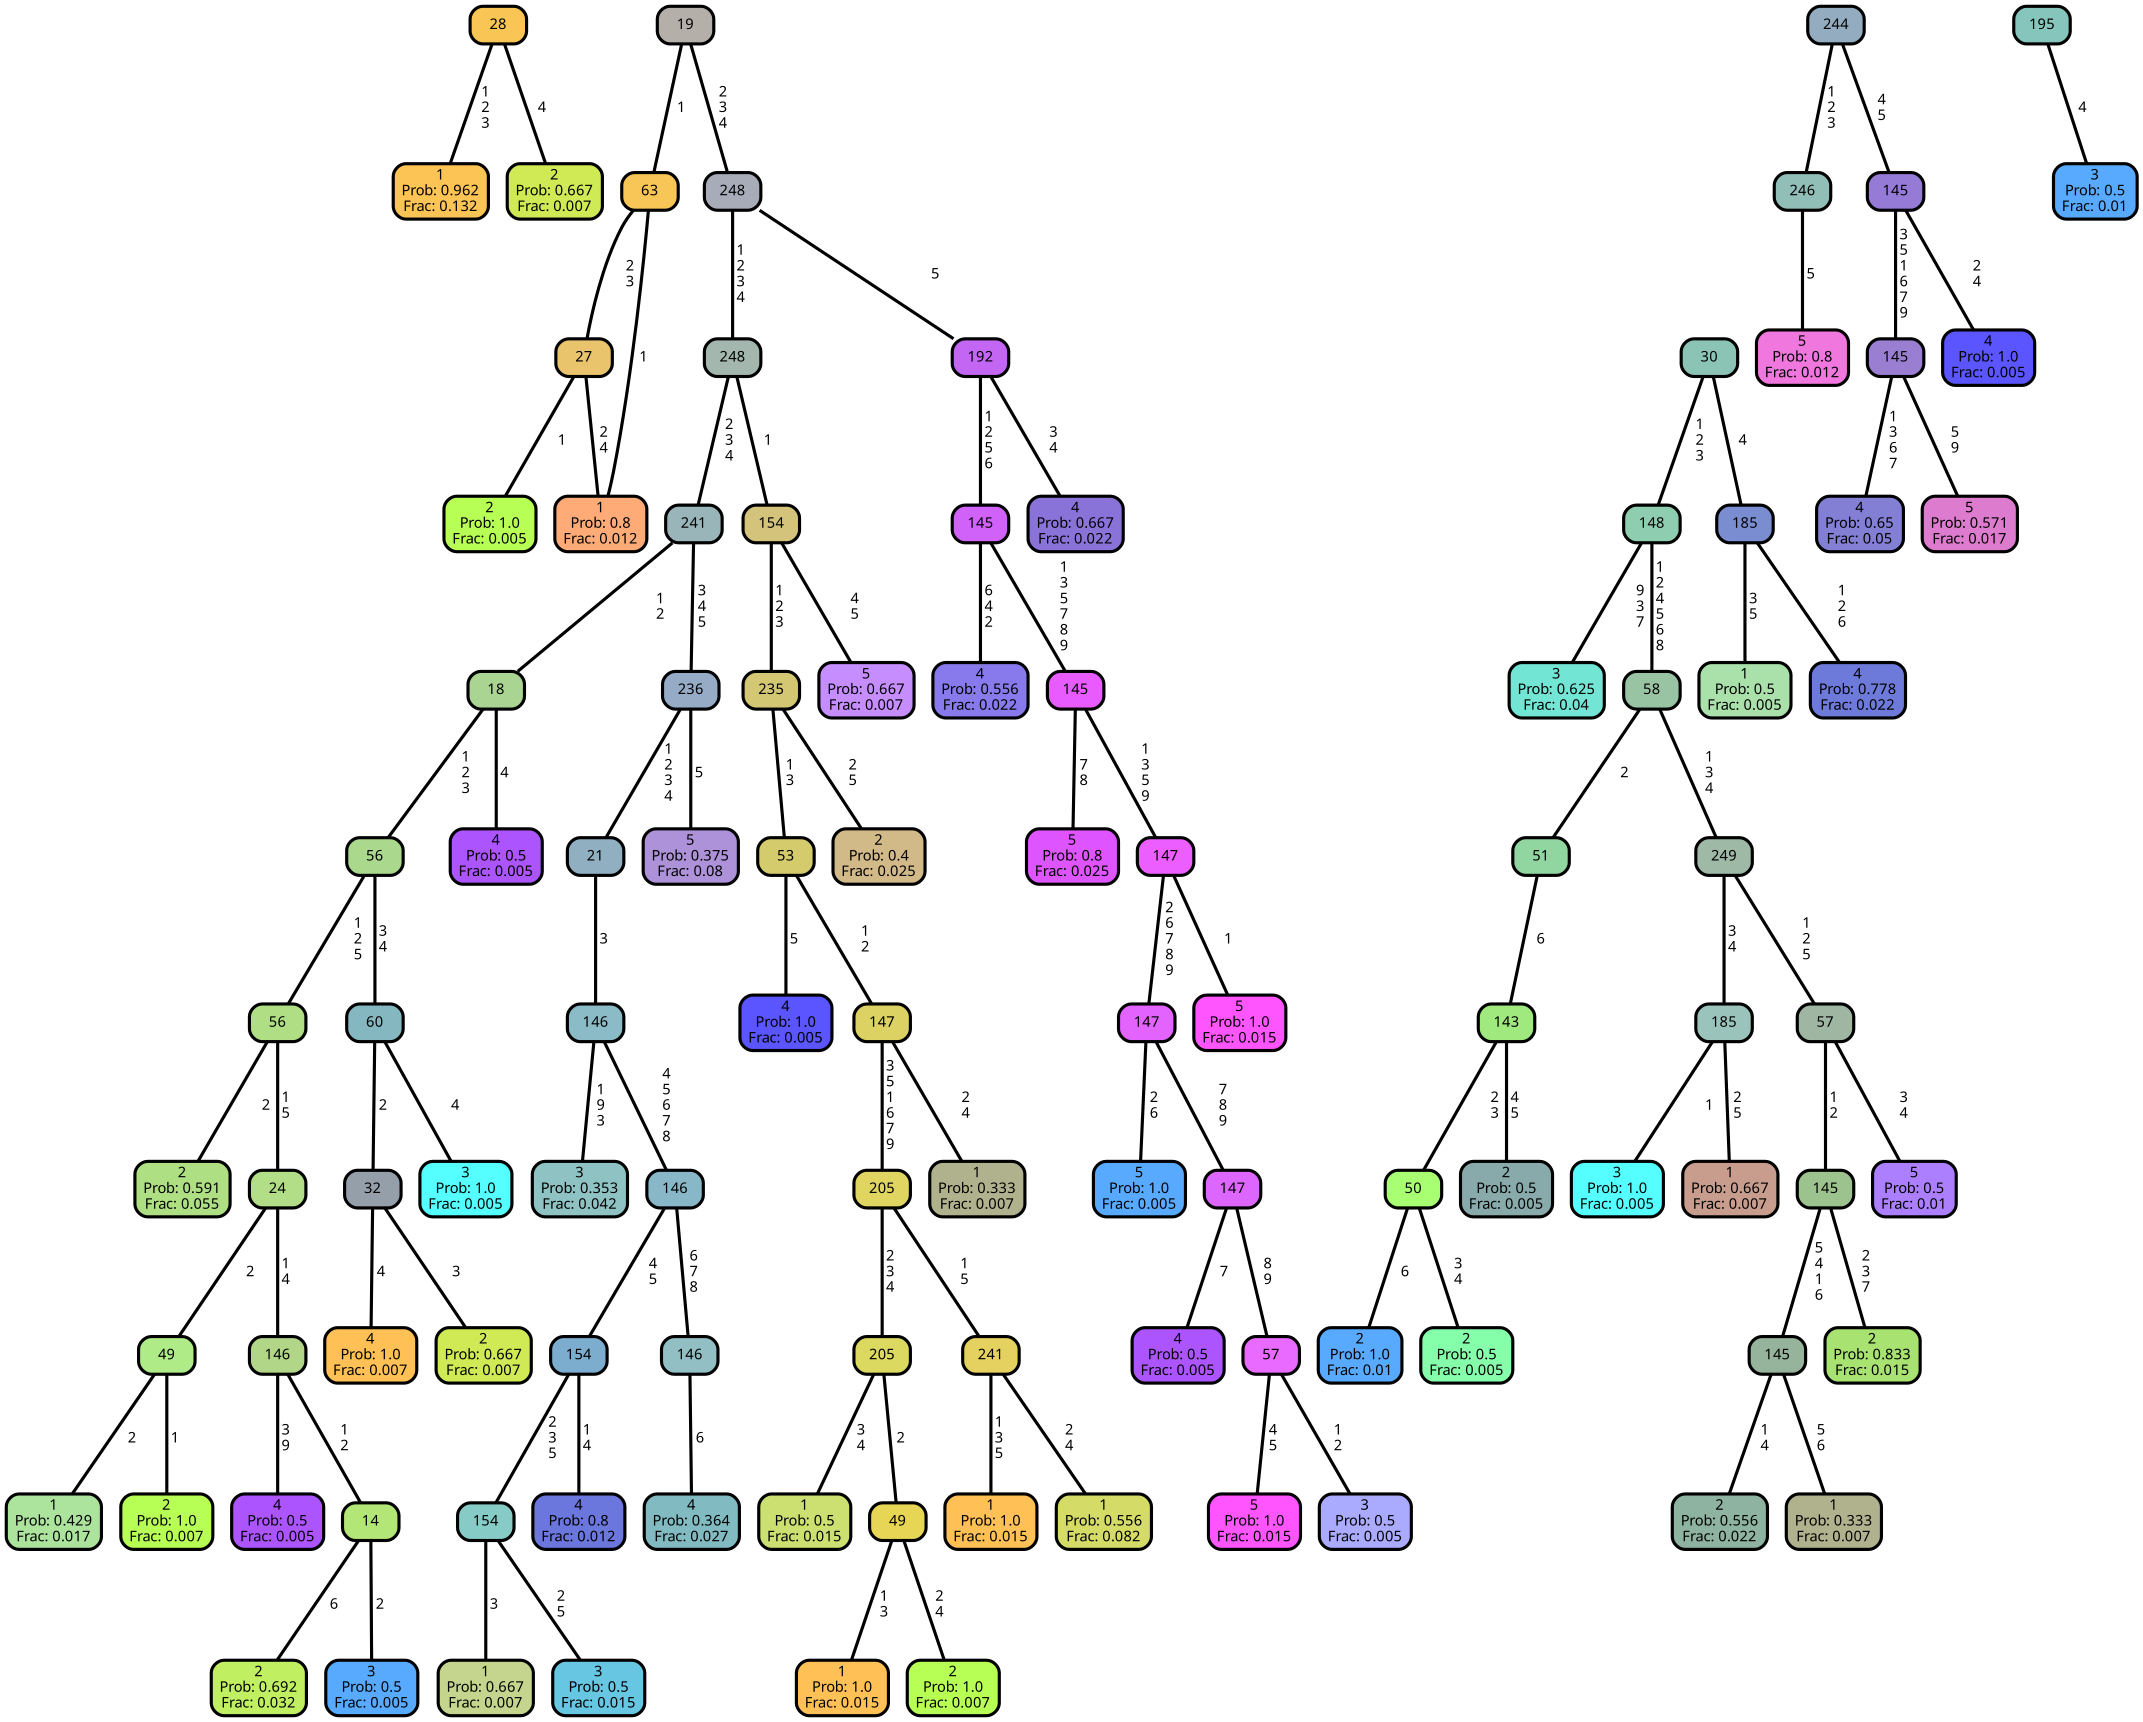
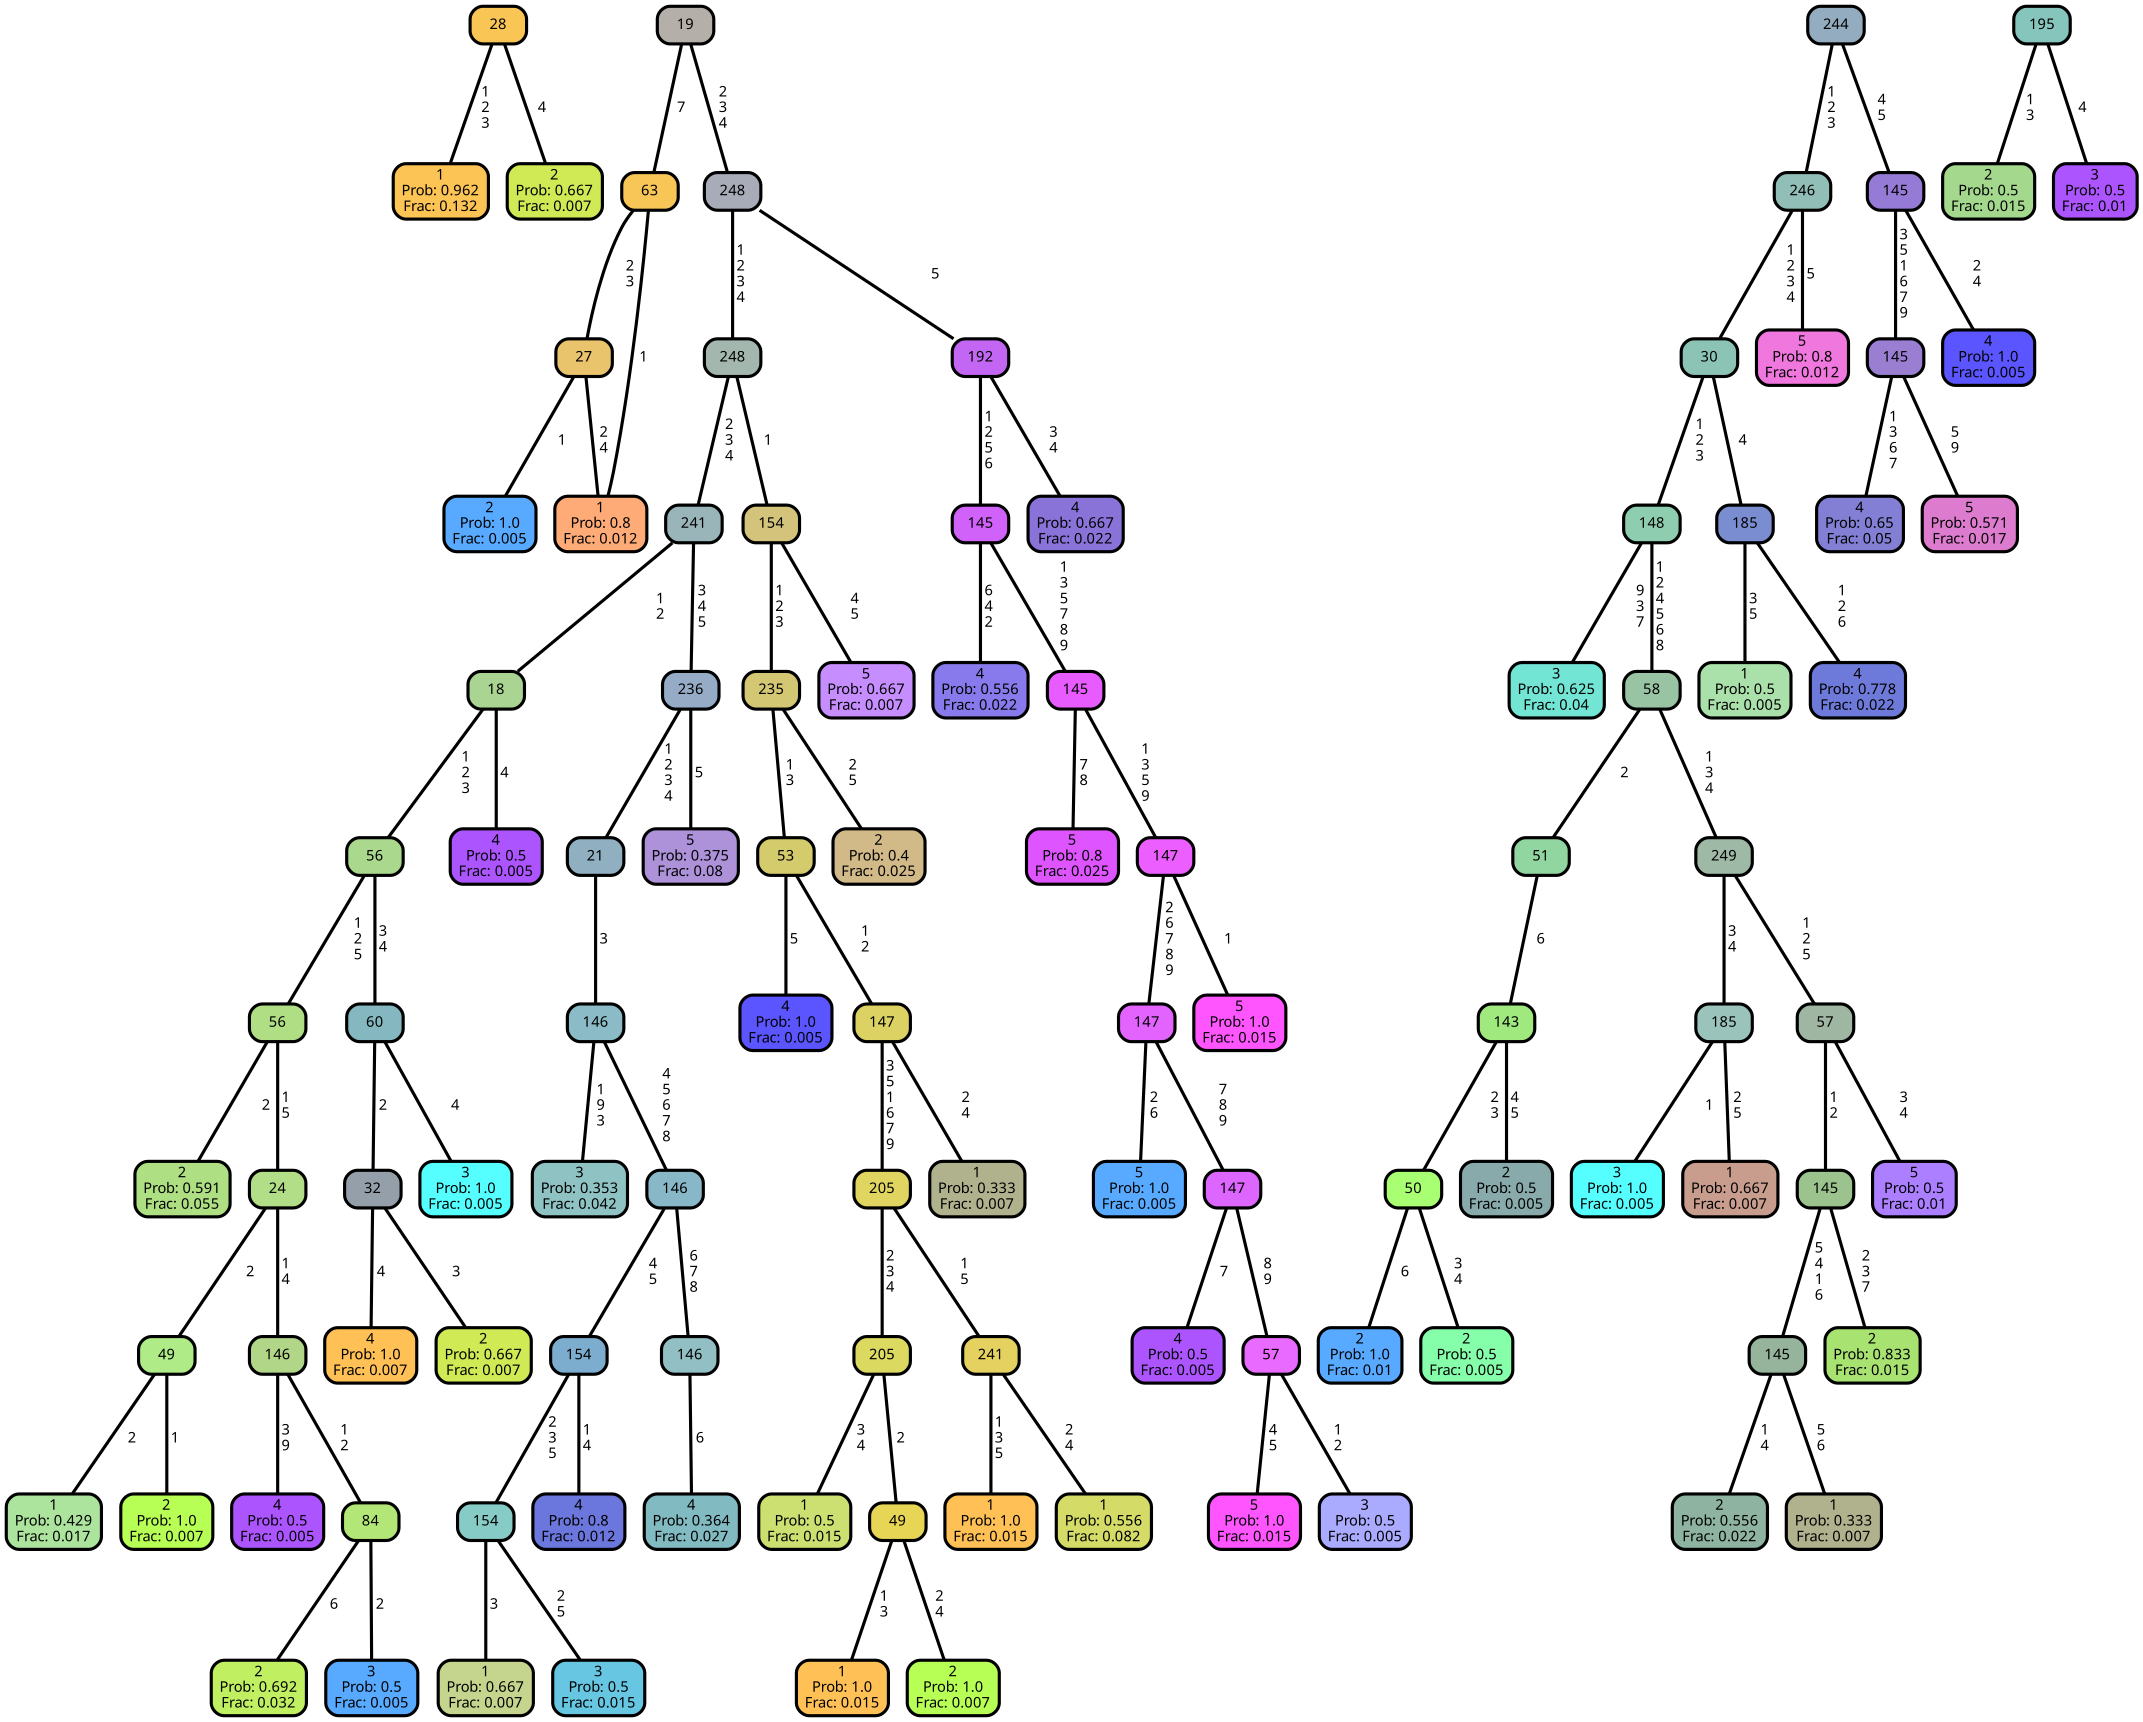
(680, 108) -> (680, 108)
none -> (1989, 191)
(2095, 191) -> (2095, 191)
none -> (1756, 275)
(490, 524) -> (490, 524)
(371, 1522) -> (371, 1522)
